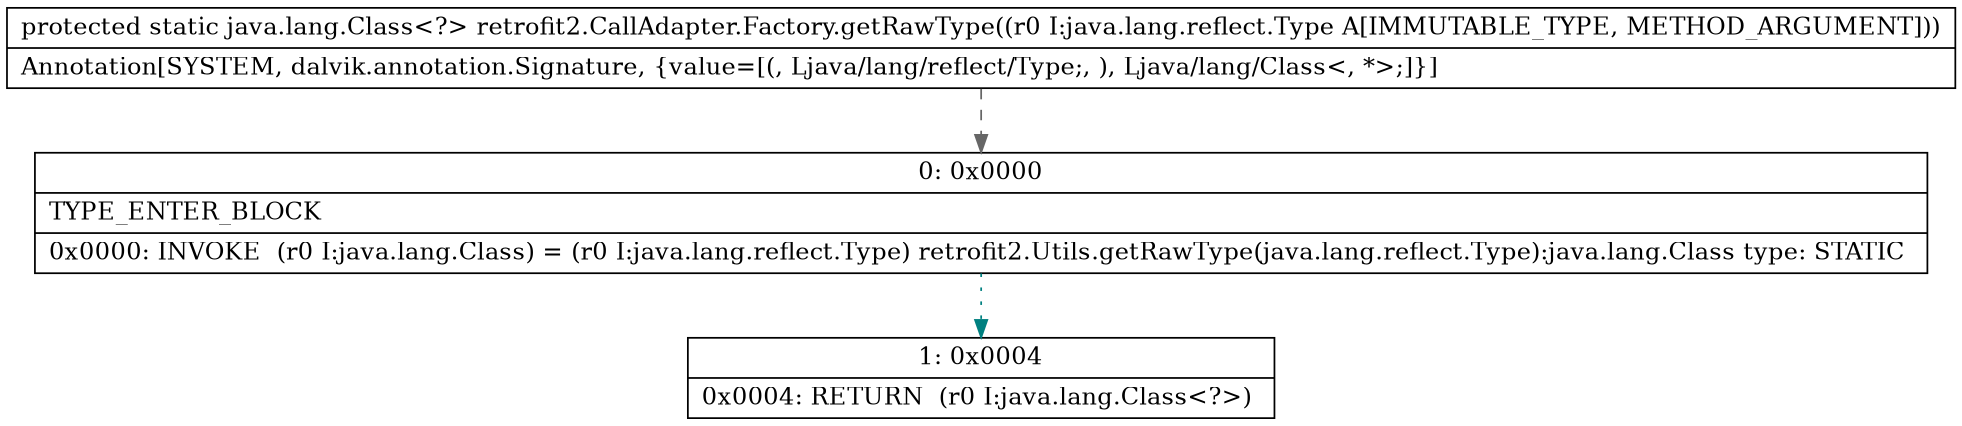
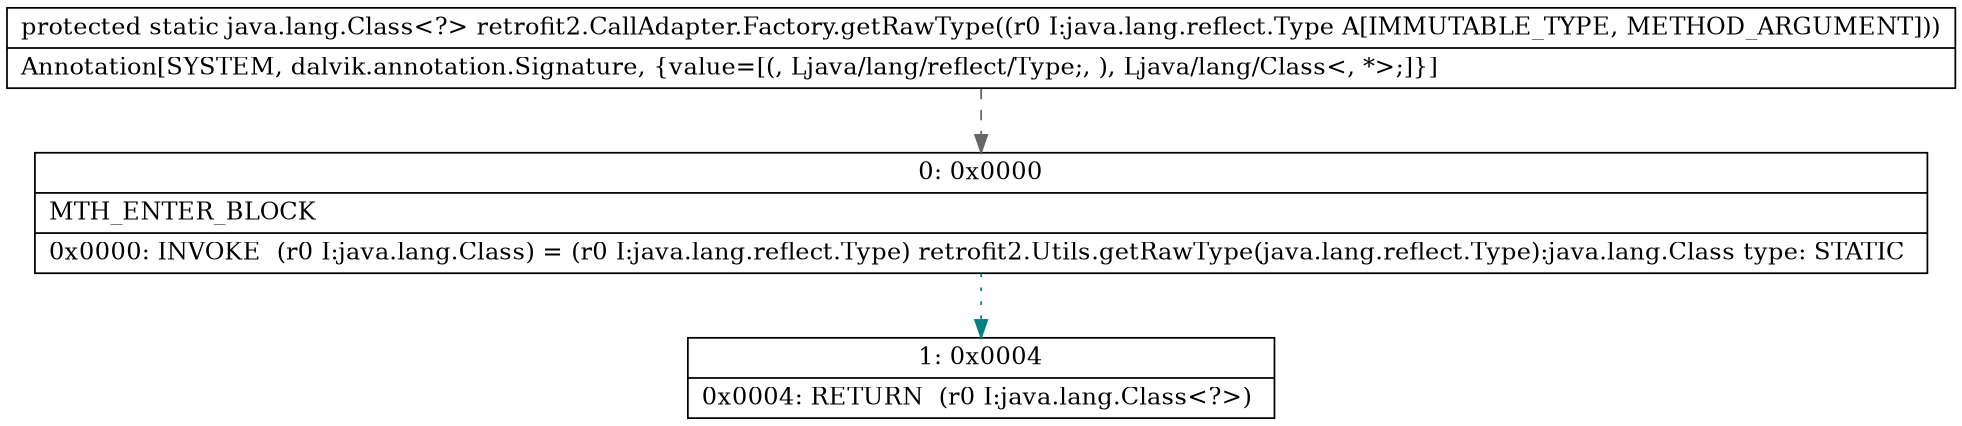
(186, 212) -> (183, 212)
